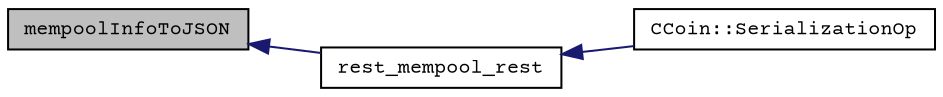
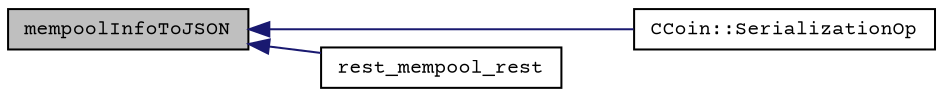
(608, 49) -> (452, 29)
